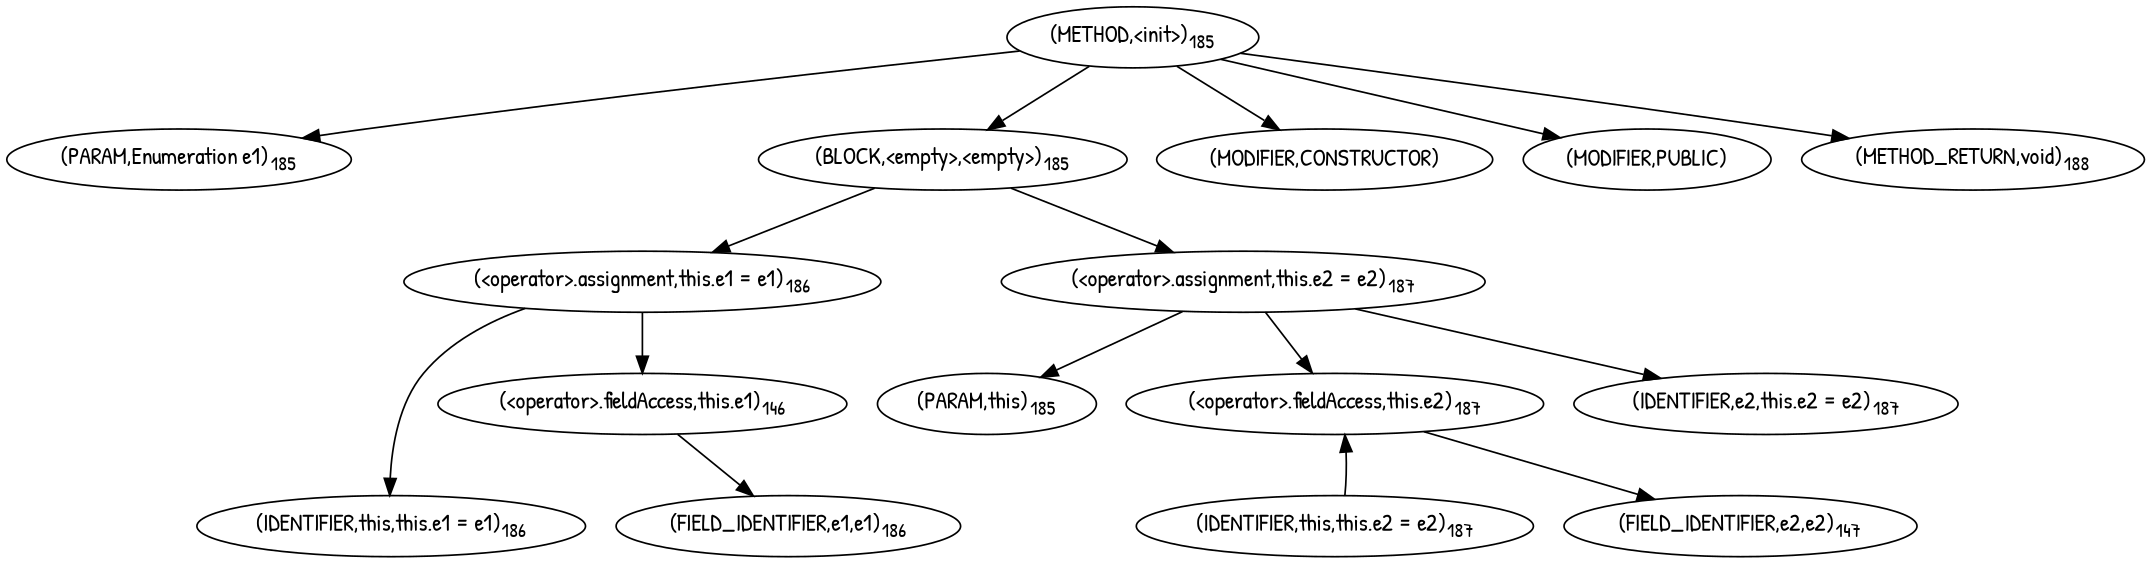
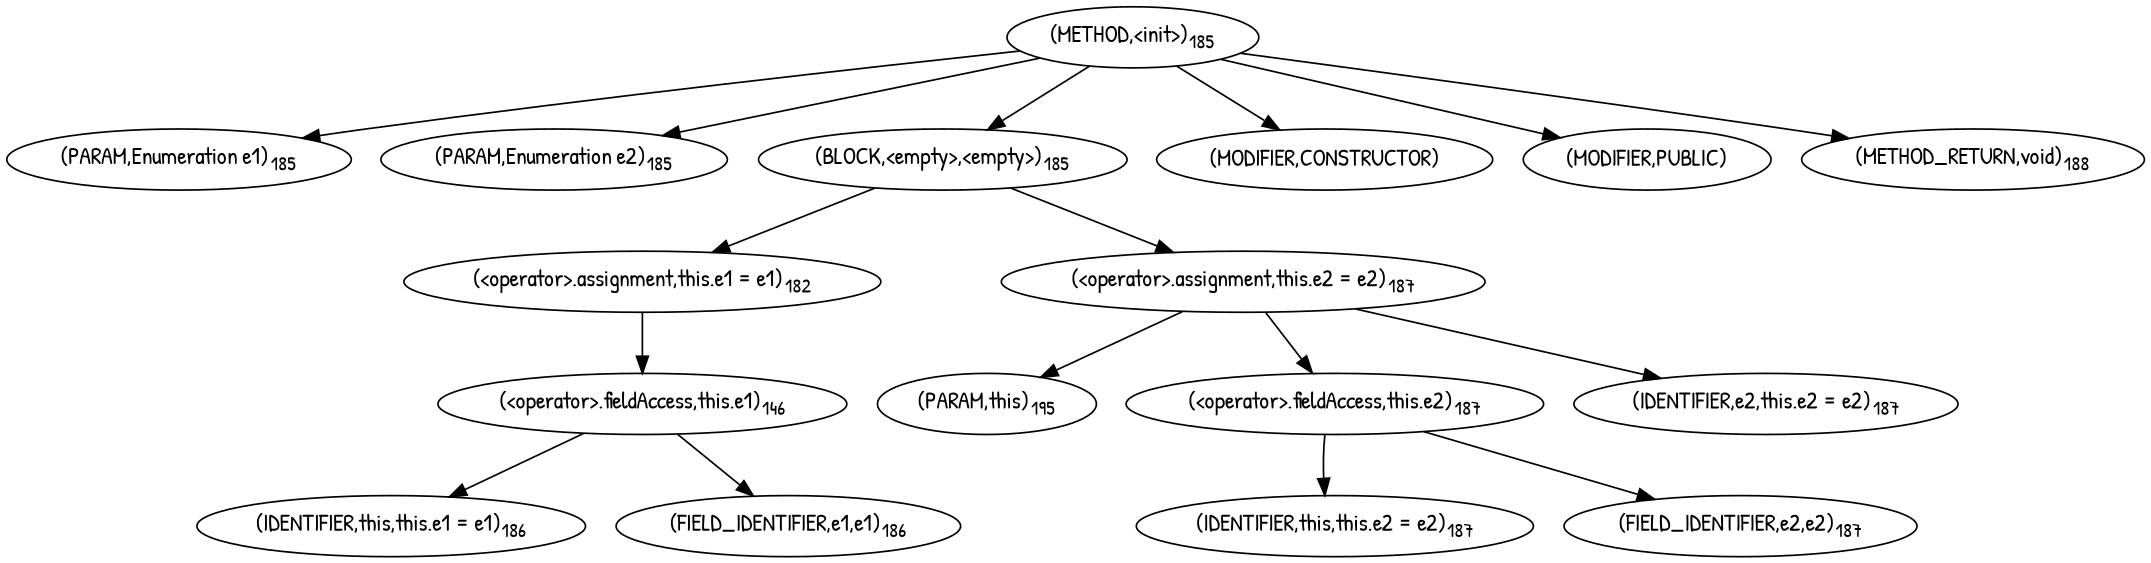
none -> (554, 160)
(799, 279) -> (799, 279)
(427, 370) -> (524, 462)
(1044, 401) -> (1044, 401)
(1346, 474) -> (1324, 457)
(1849, 524) -> (1849, 524)
